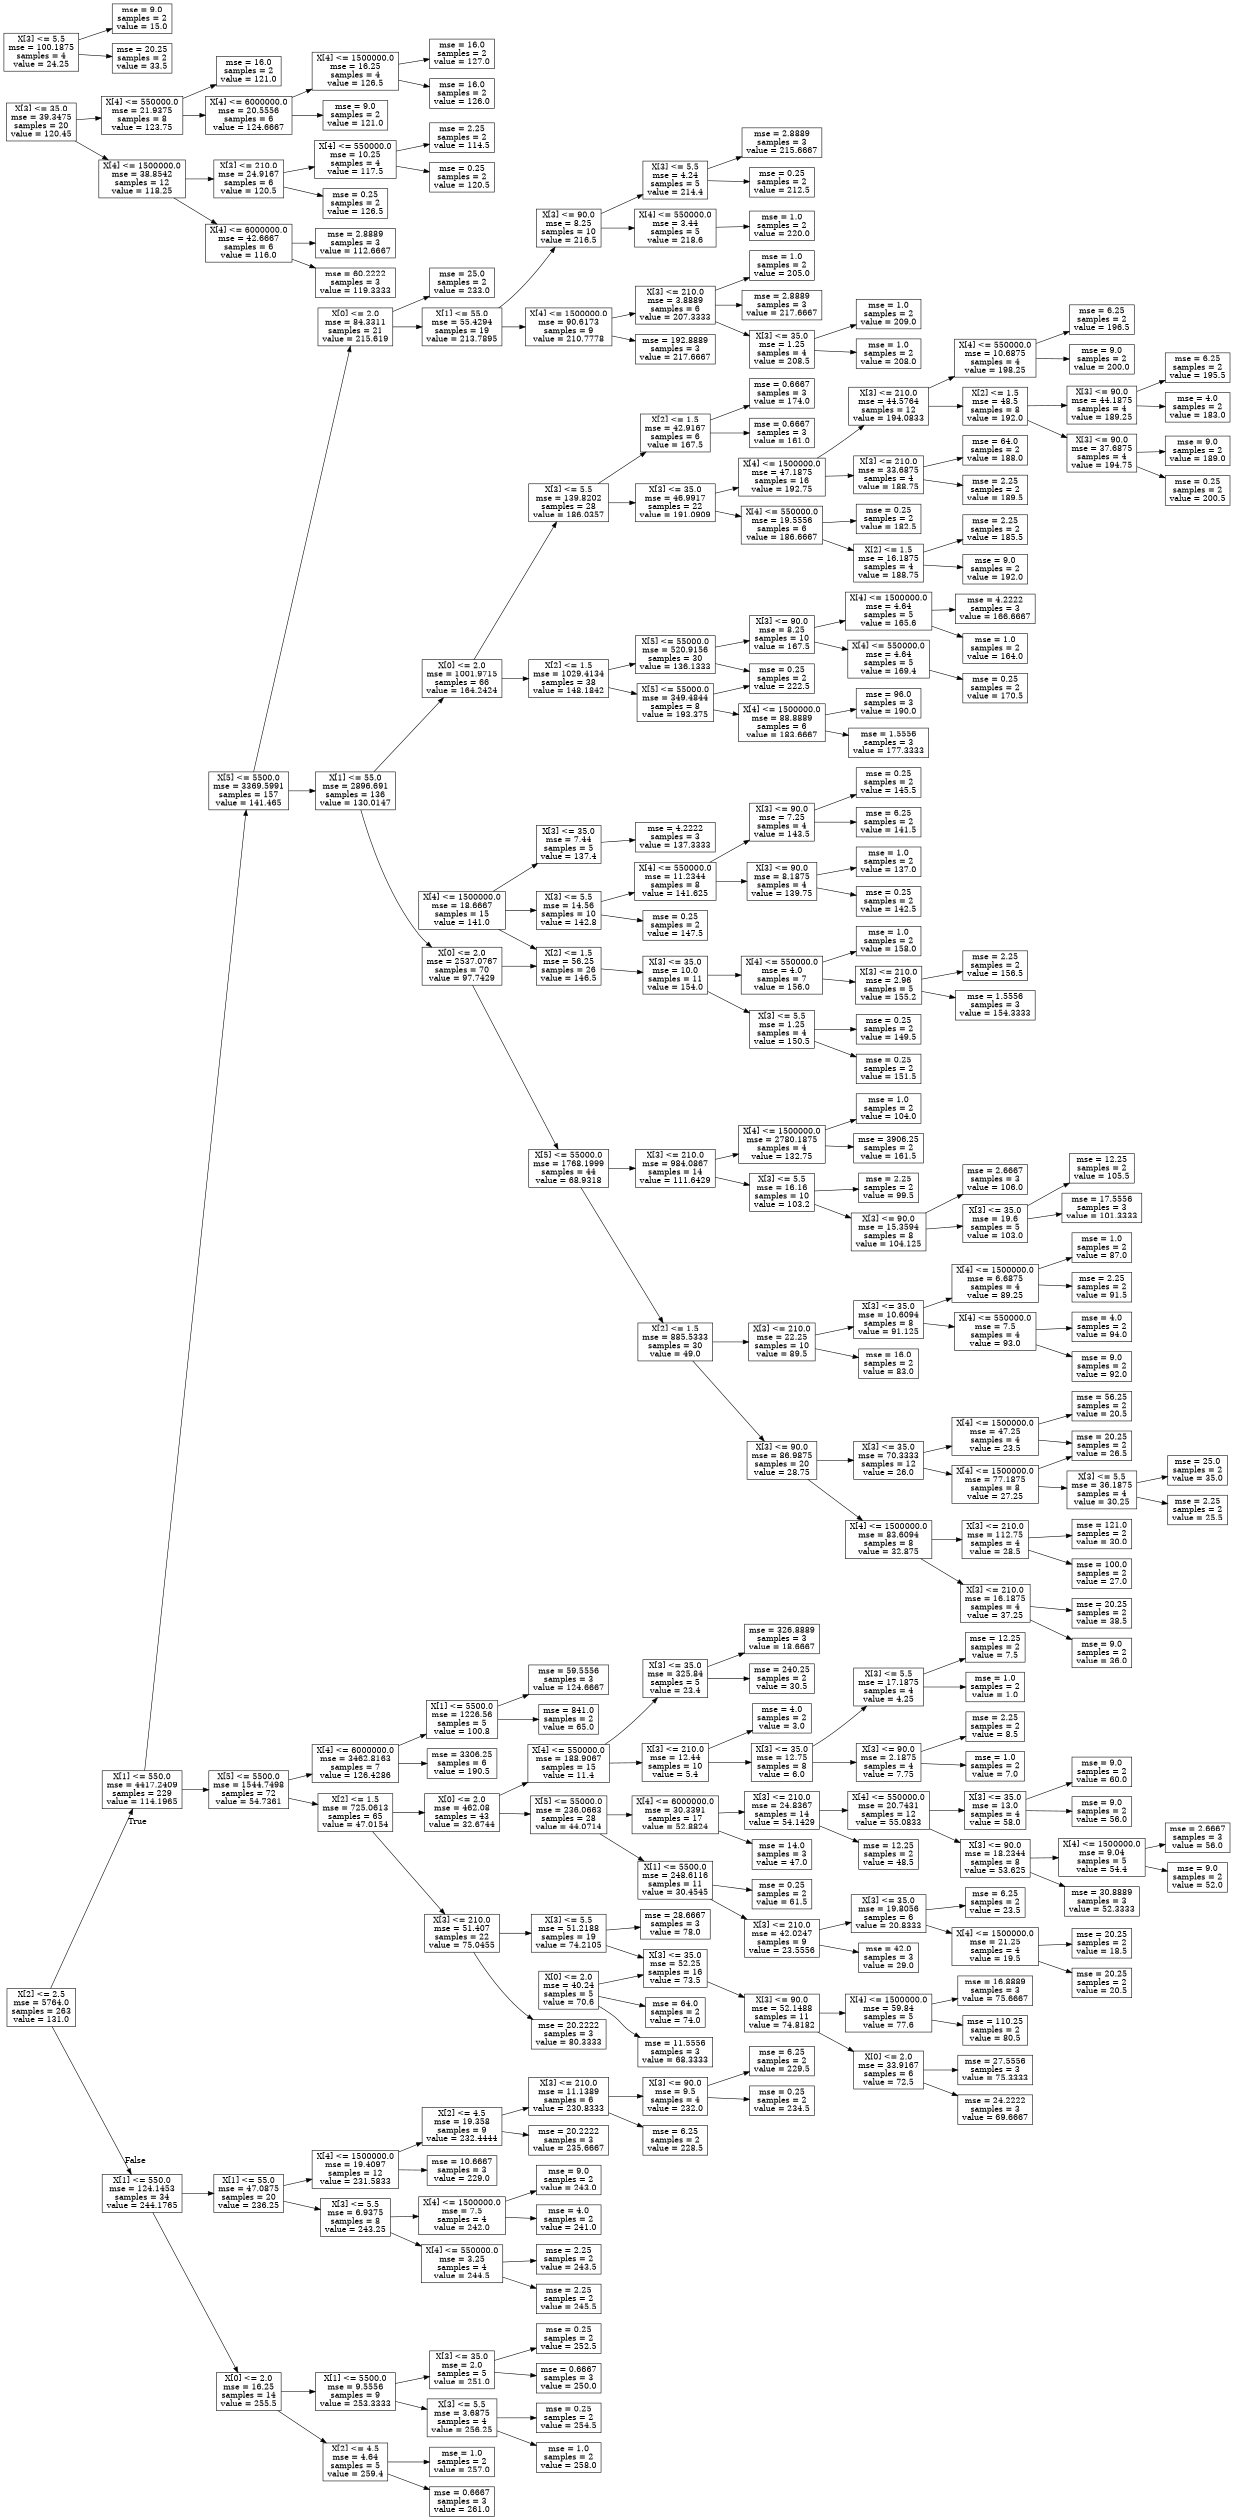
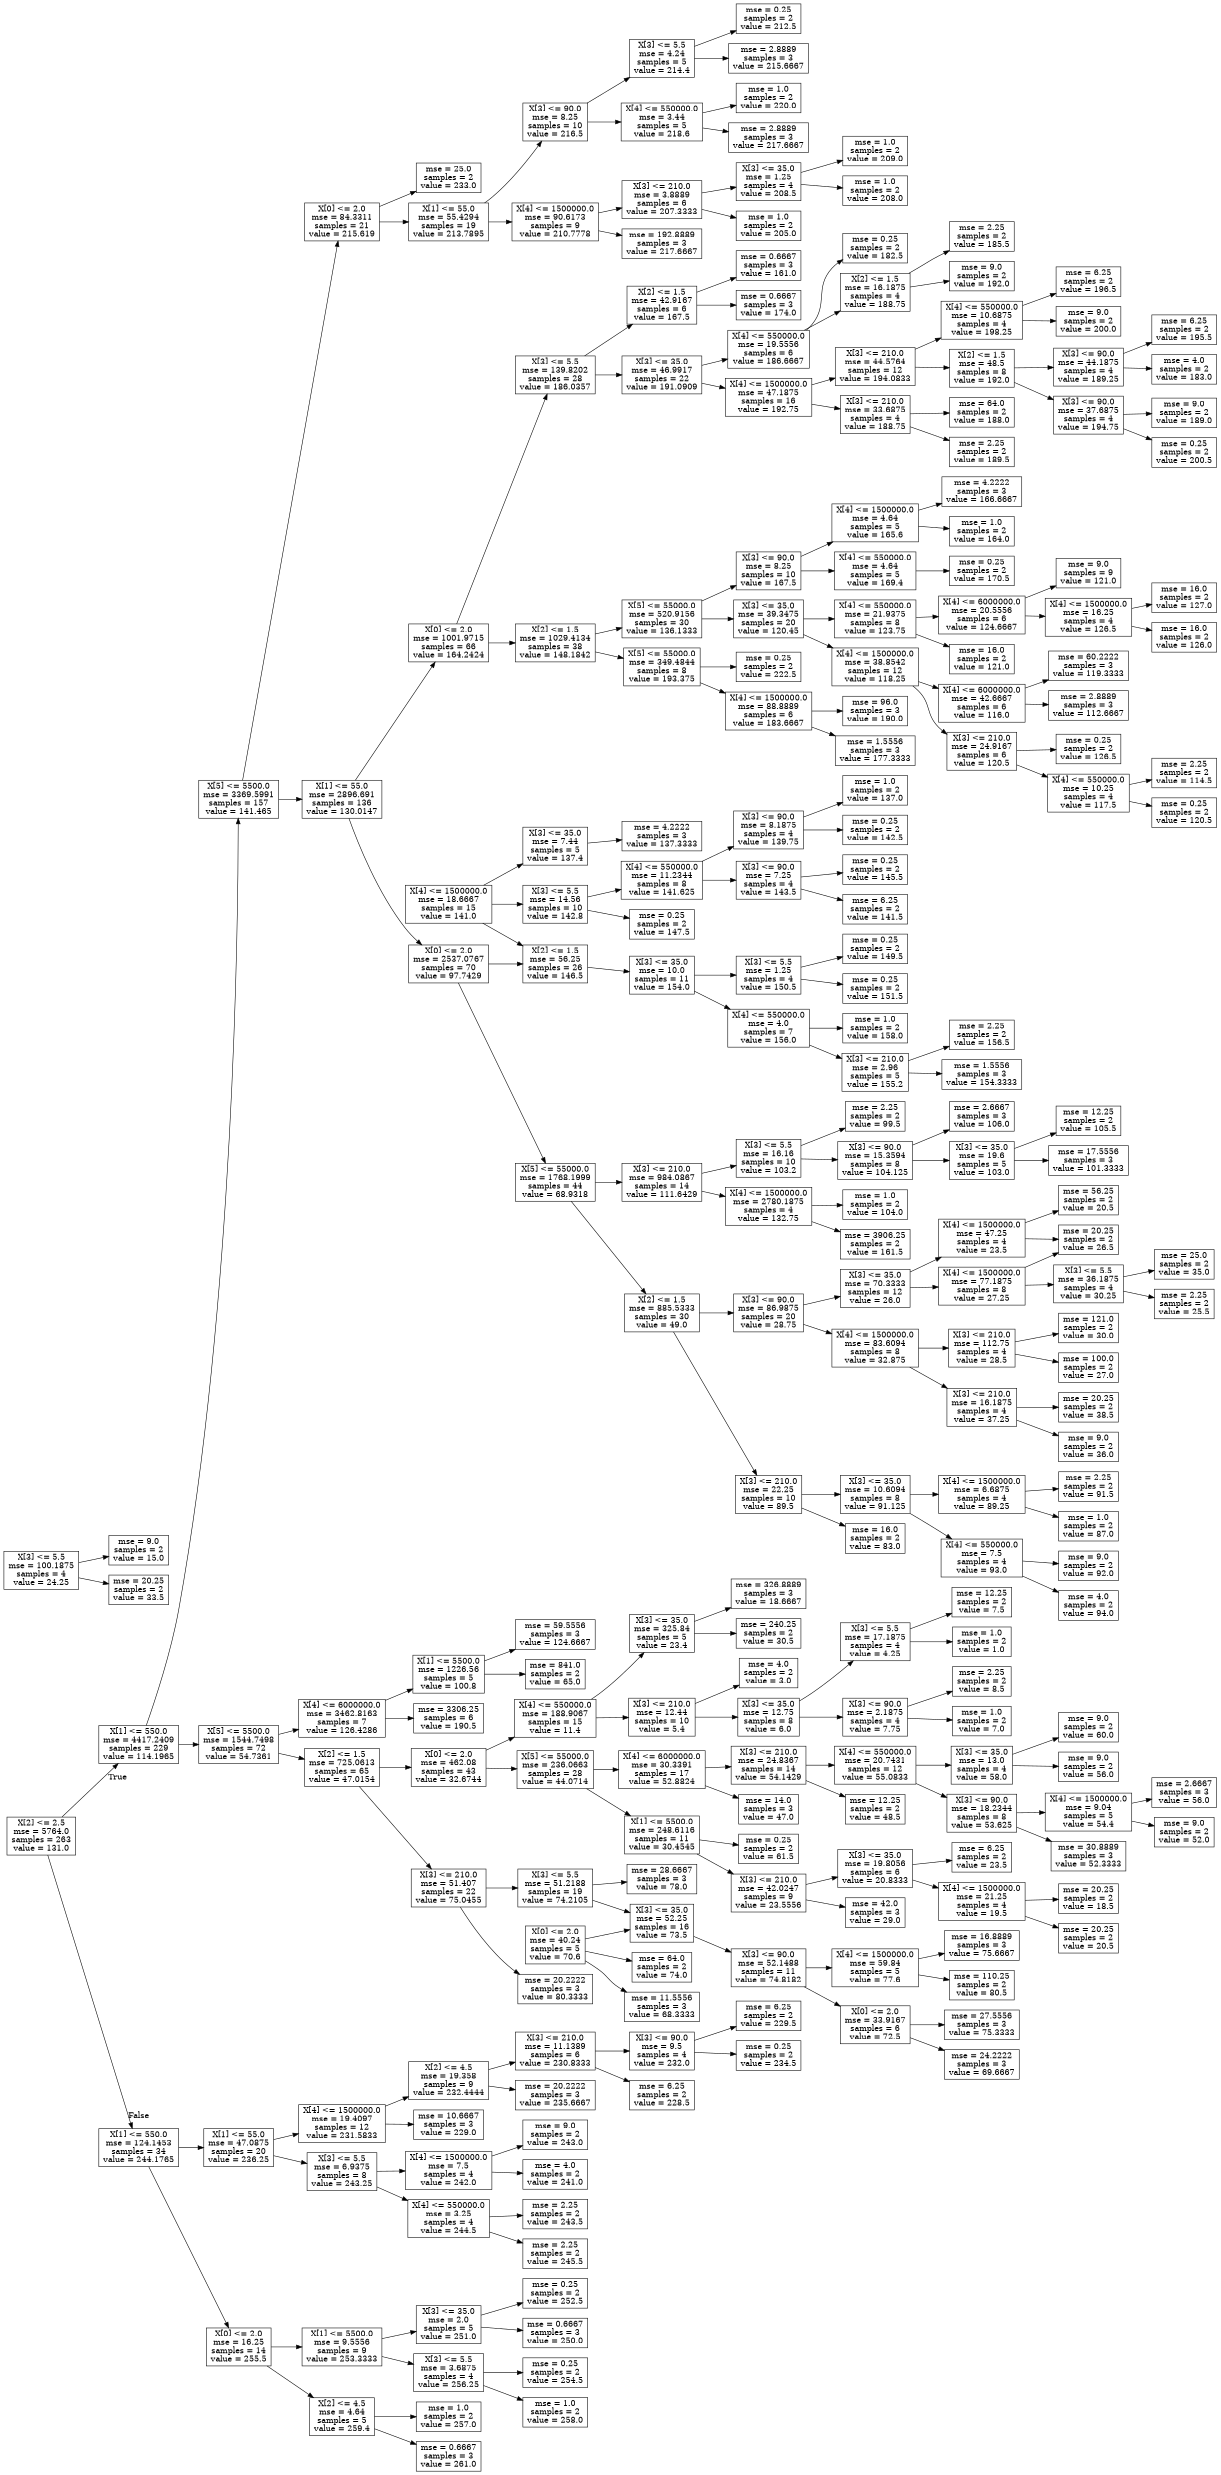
(355, 115) -> (1088, 573)
(726, 305) -> (713, 129)
(730, 667) -> (715, 619)
